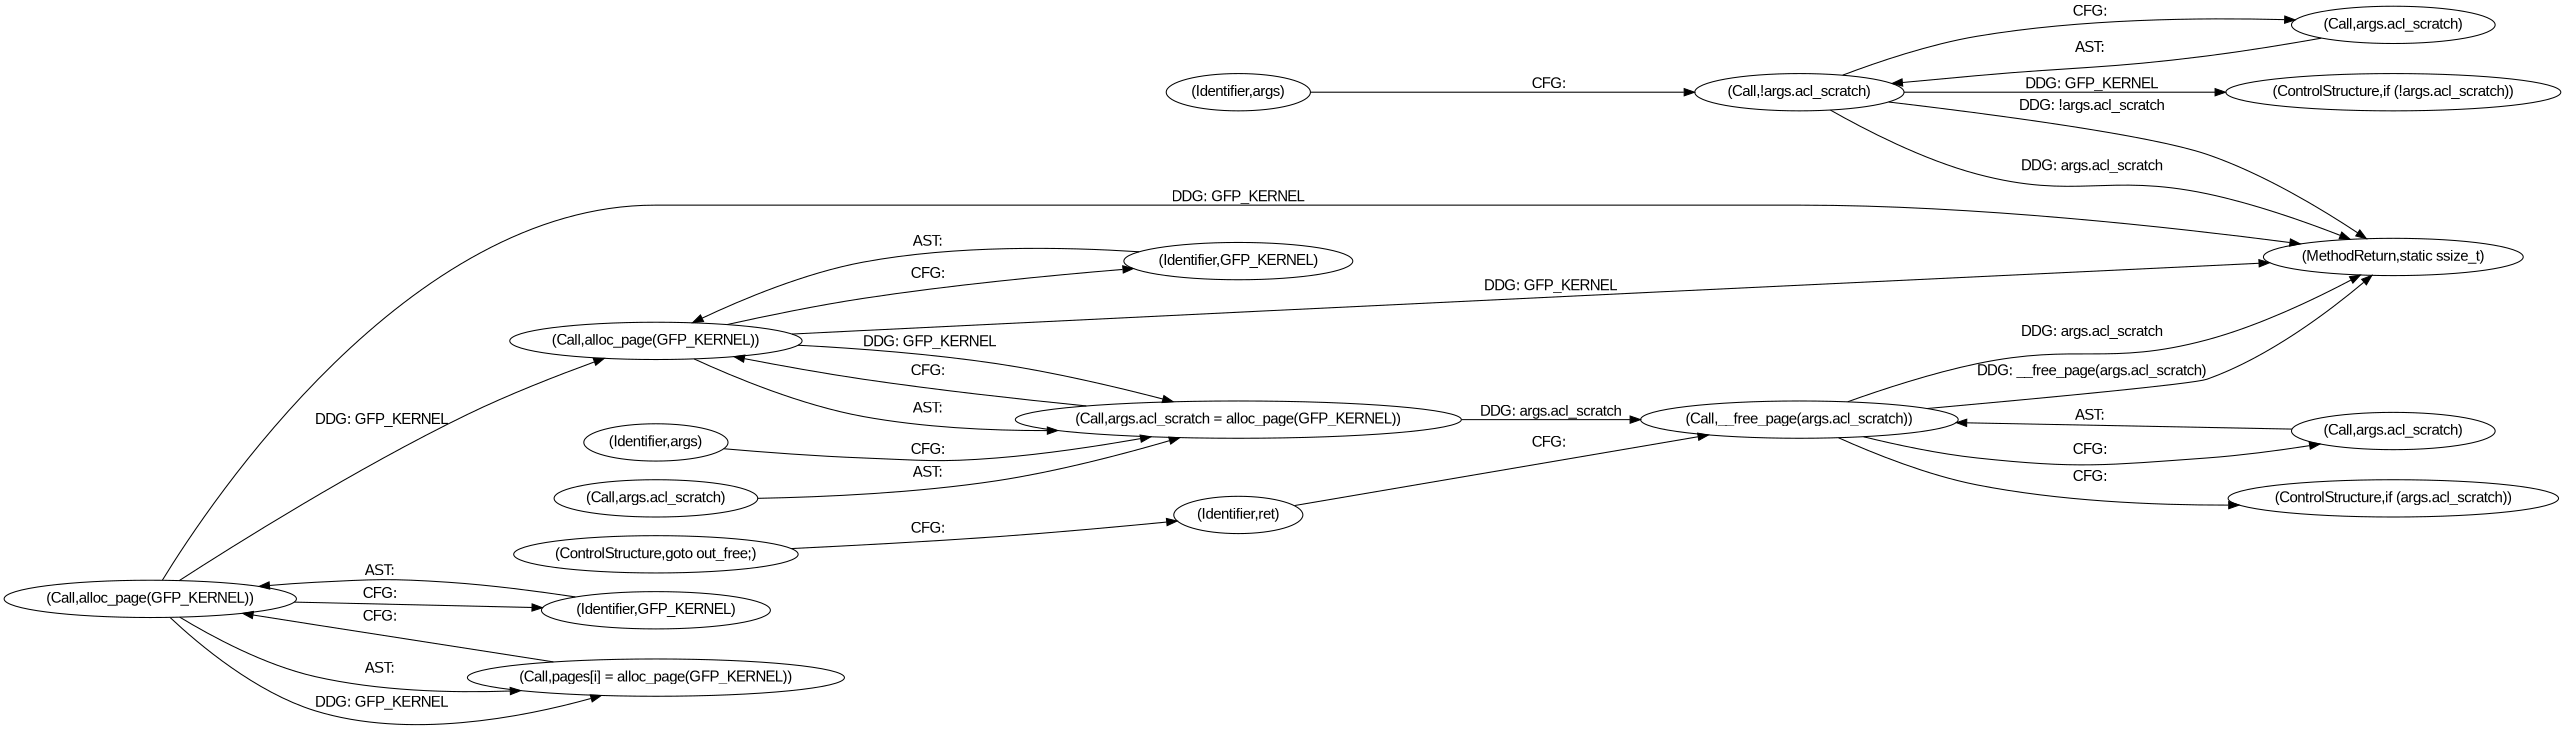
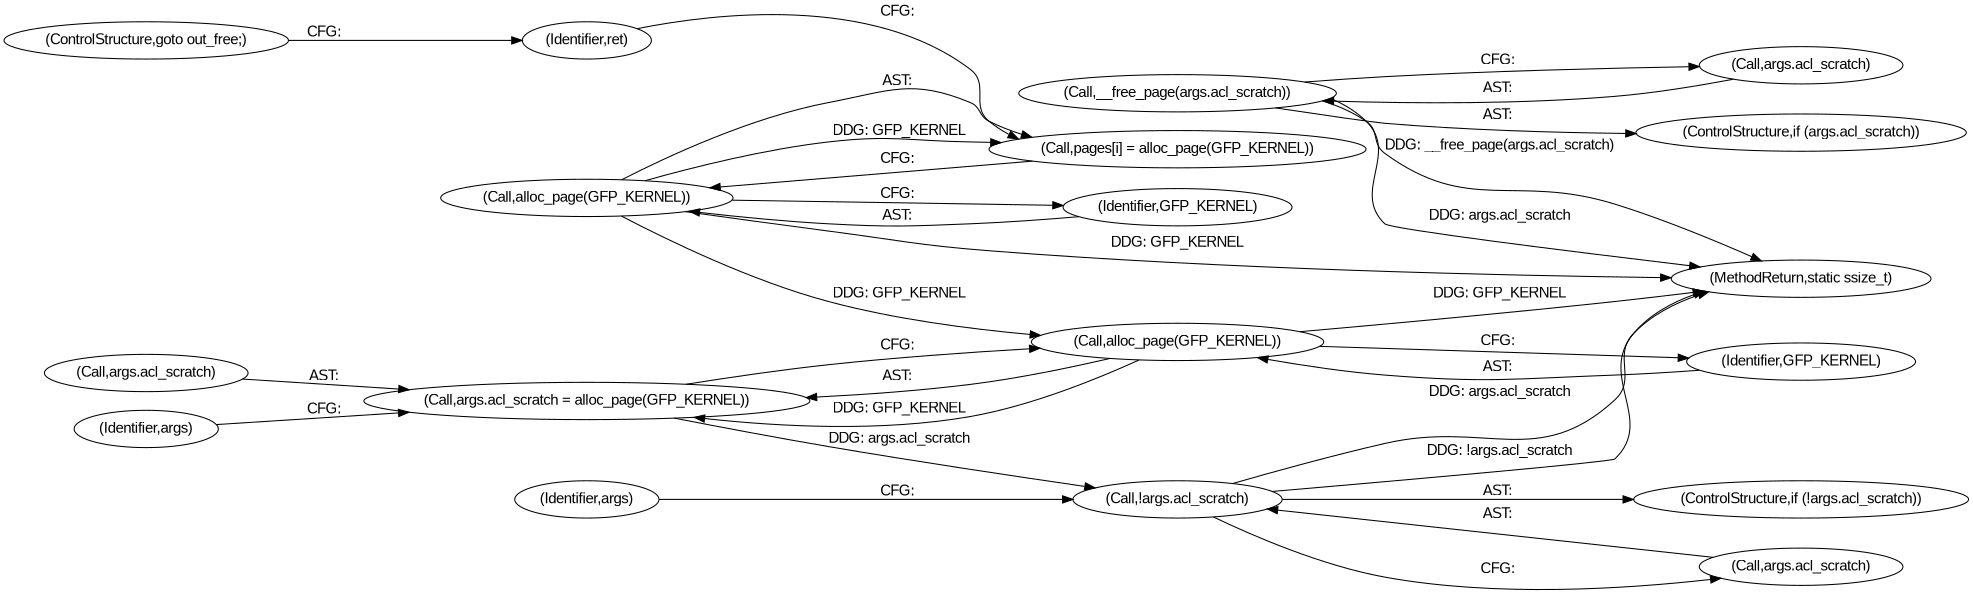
(2092, 84) -> (1500, 492)
(1546, 420) -> (879, 455)
(1496, 471) -> (849, 21)
(2092, 477) -> (1500, 116)
